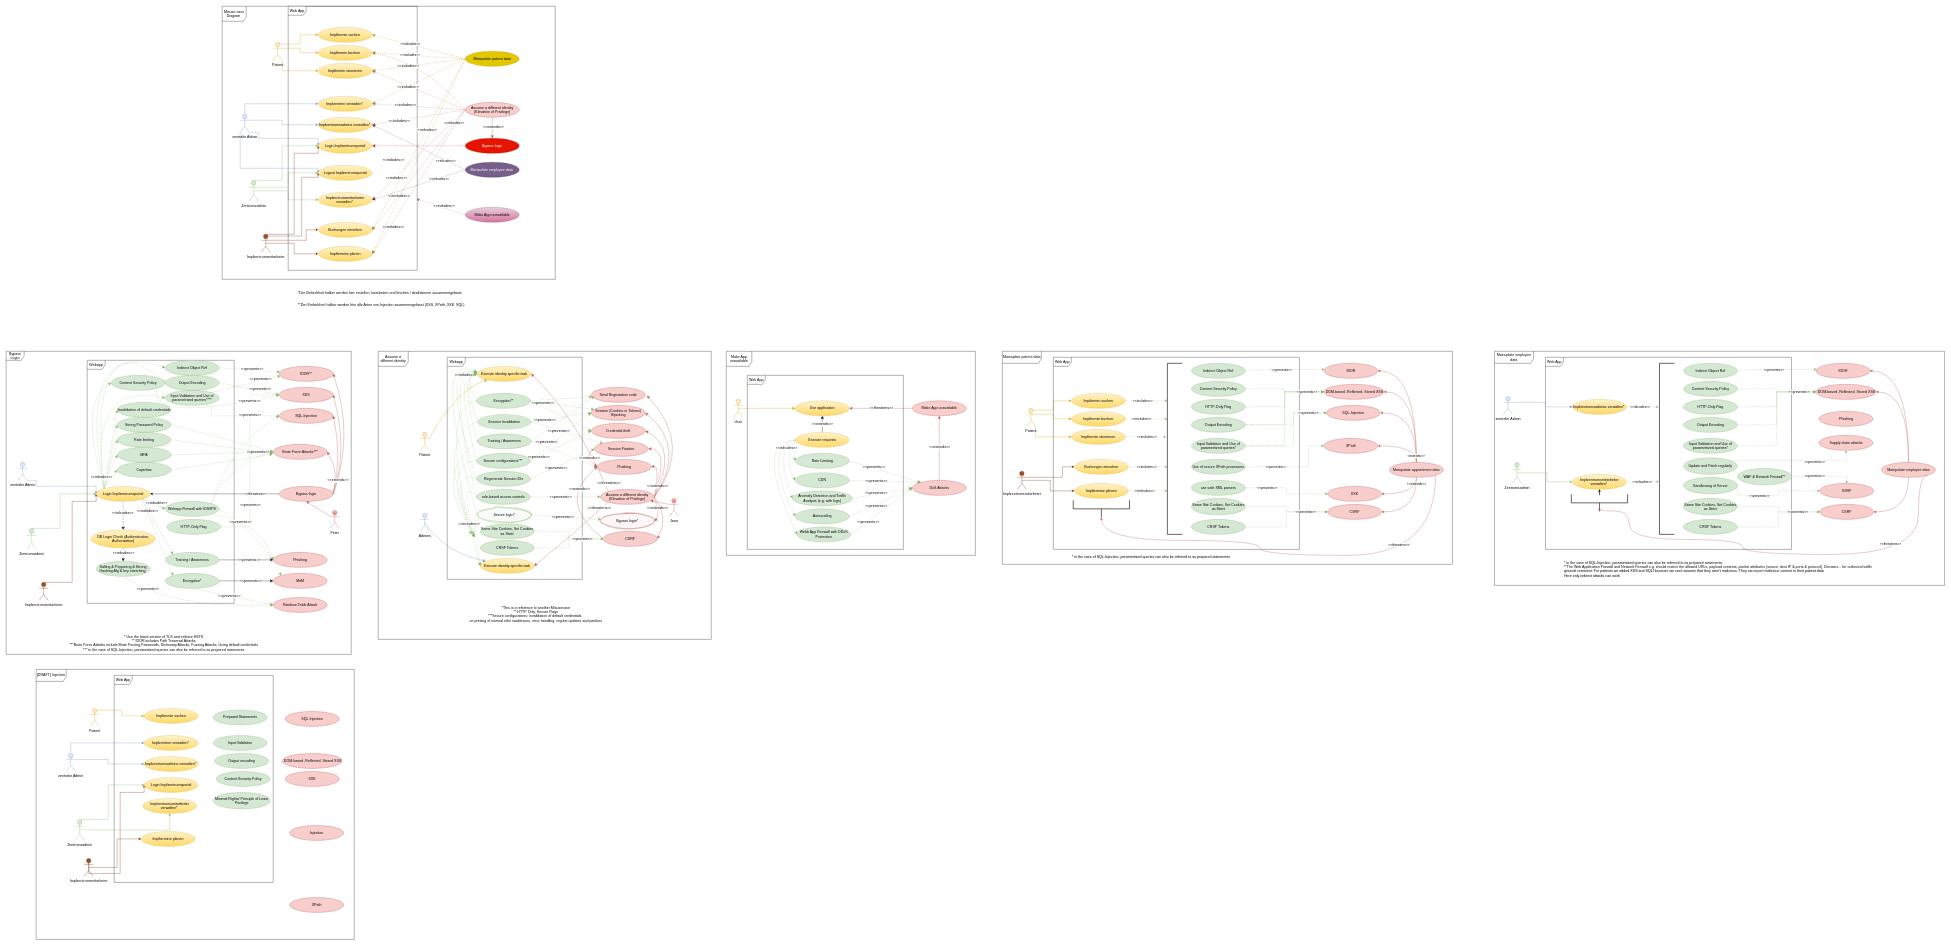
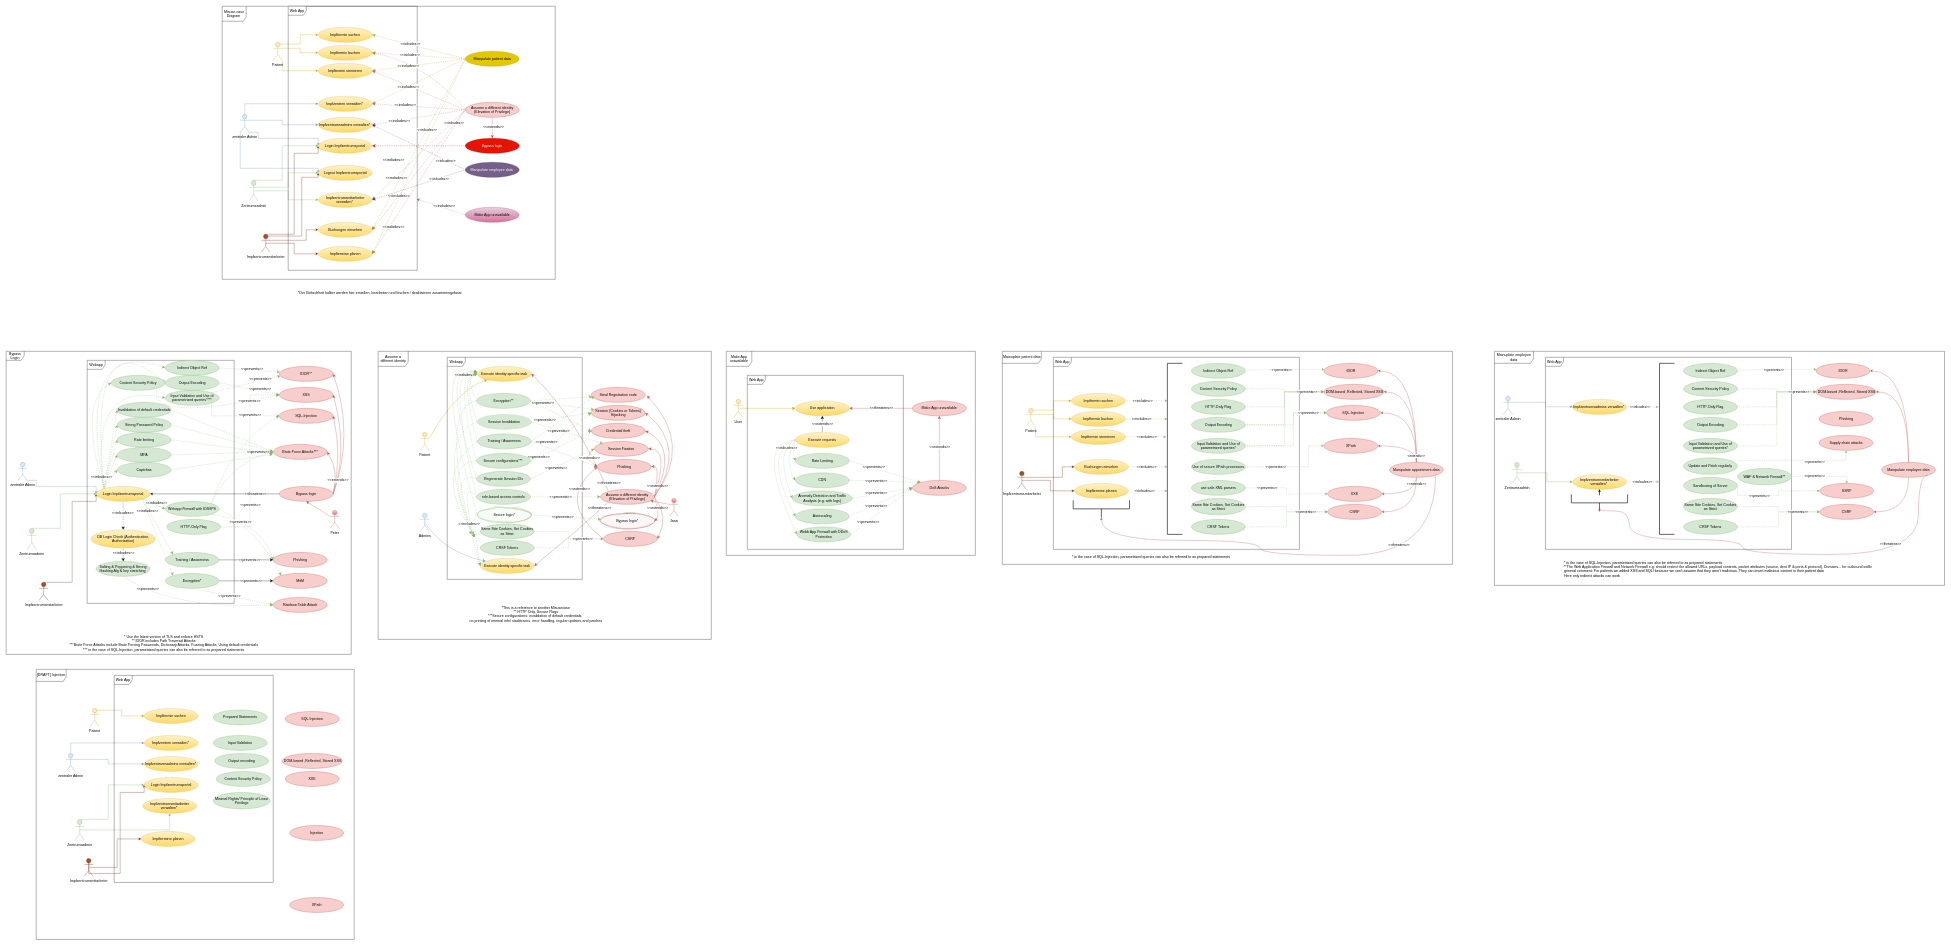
(381, 305) -> none
none -> (203, 423)
